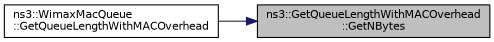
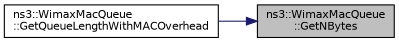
(374, 21) -> (326, 21)
